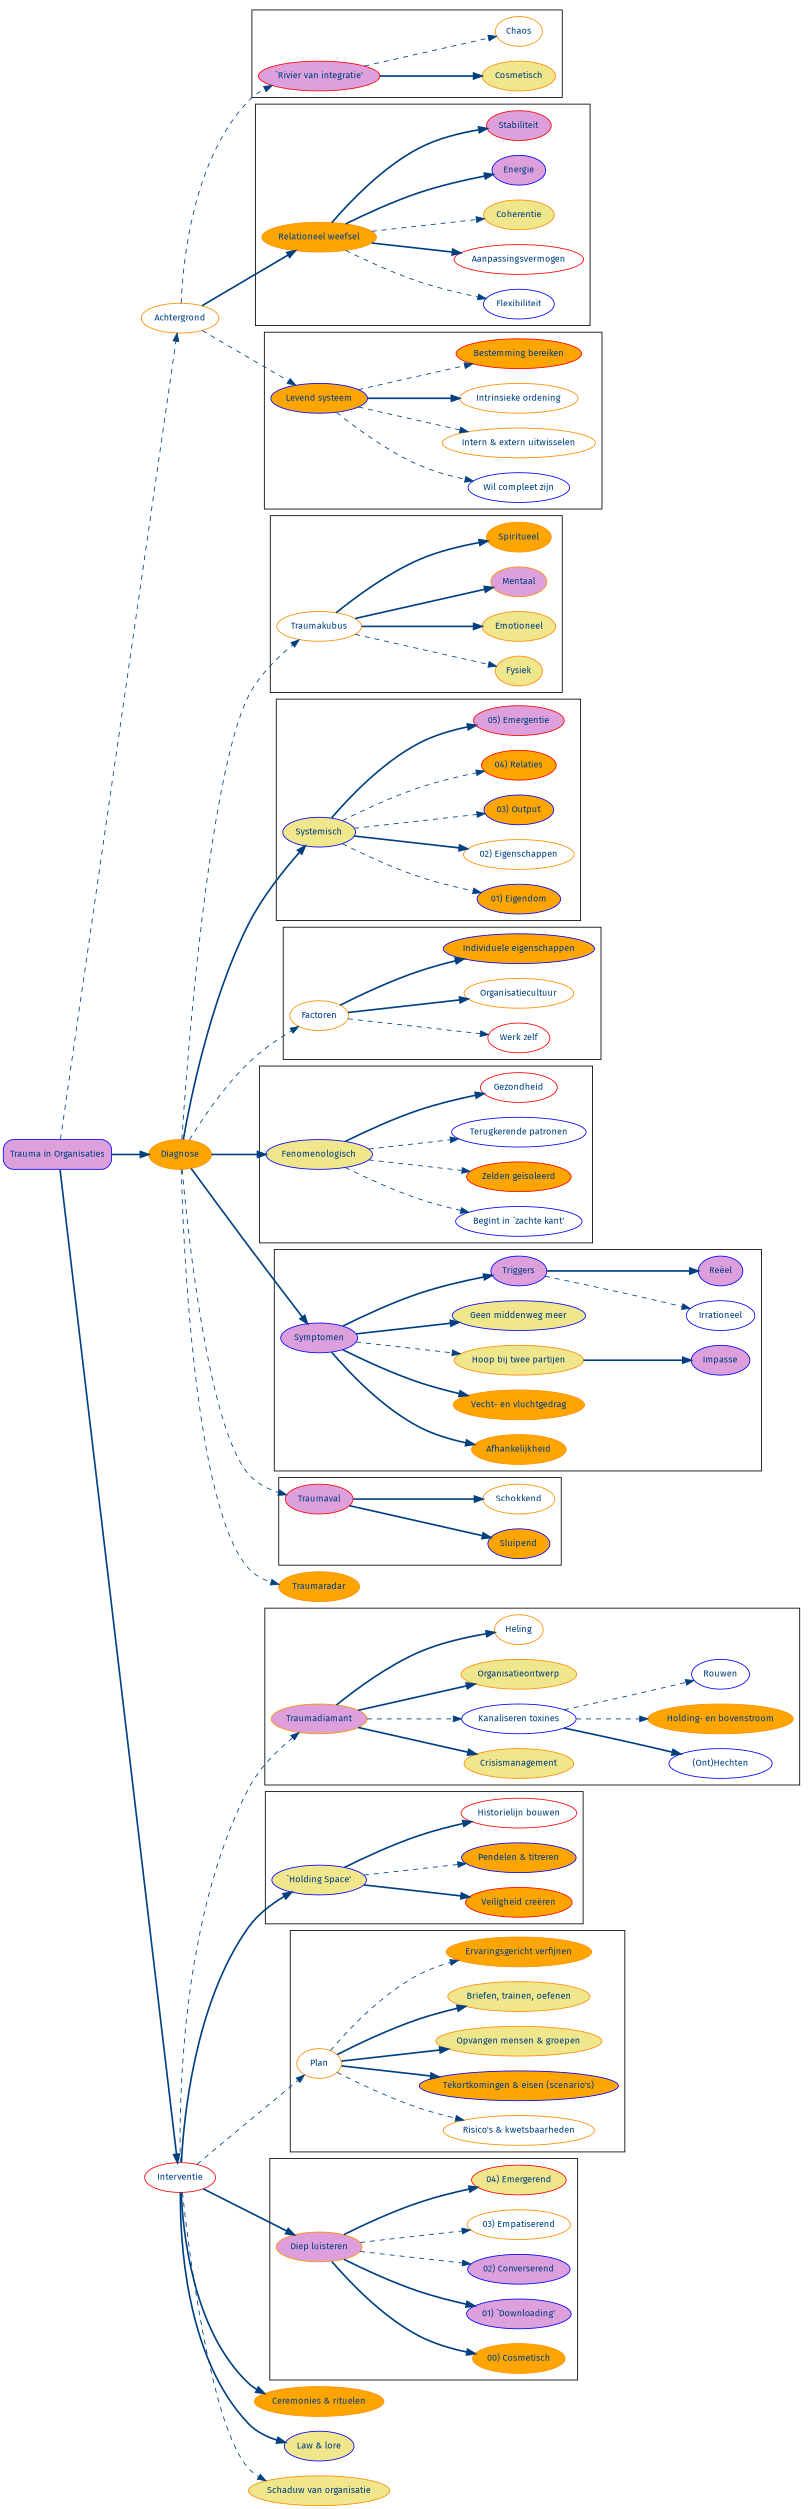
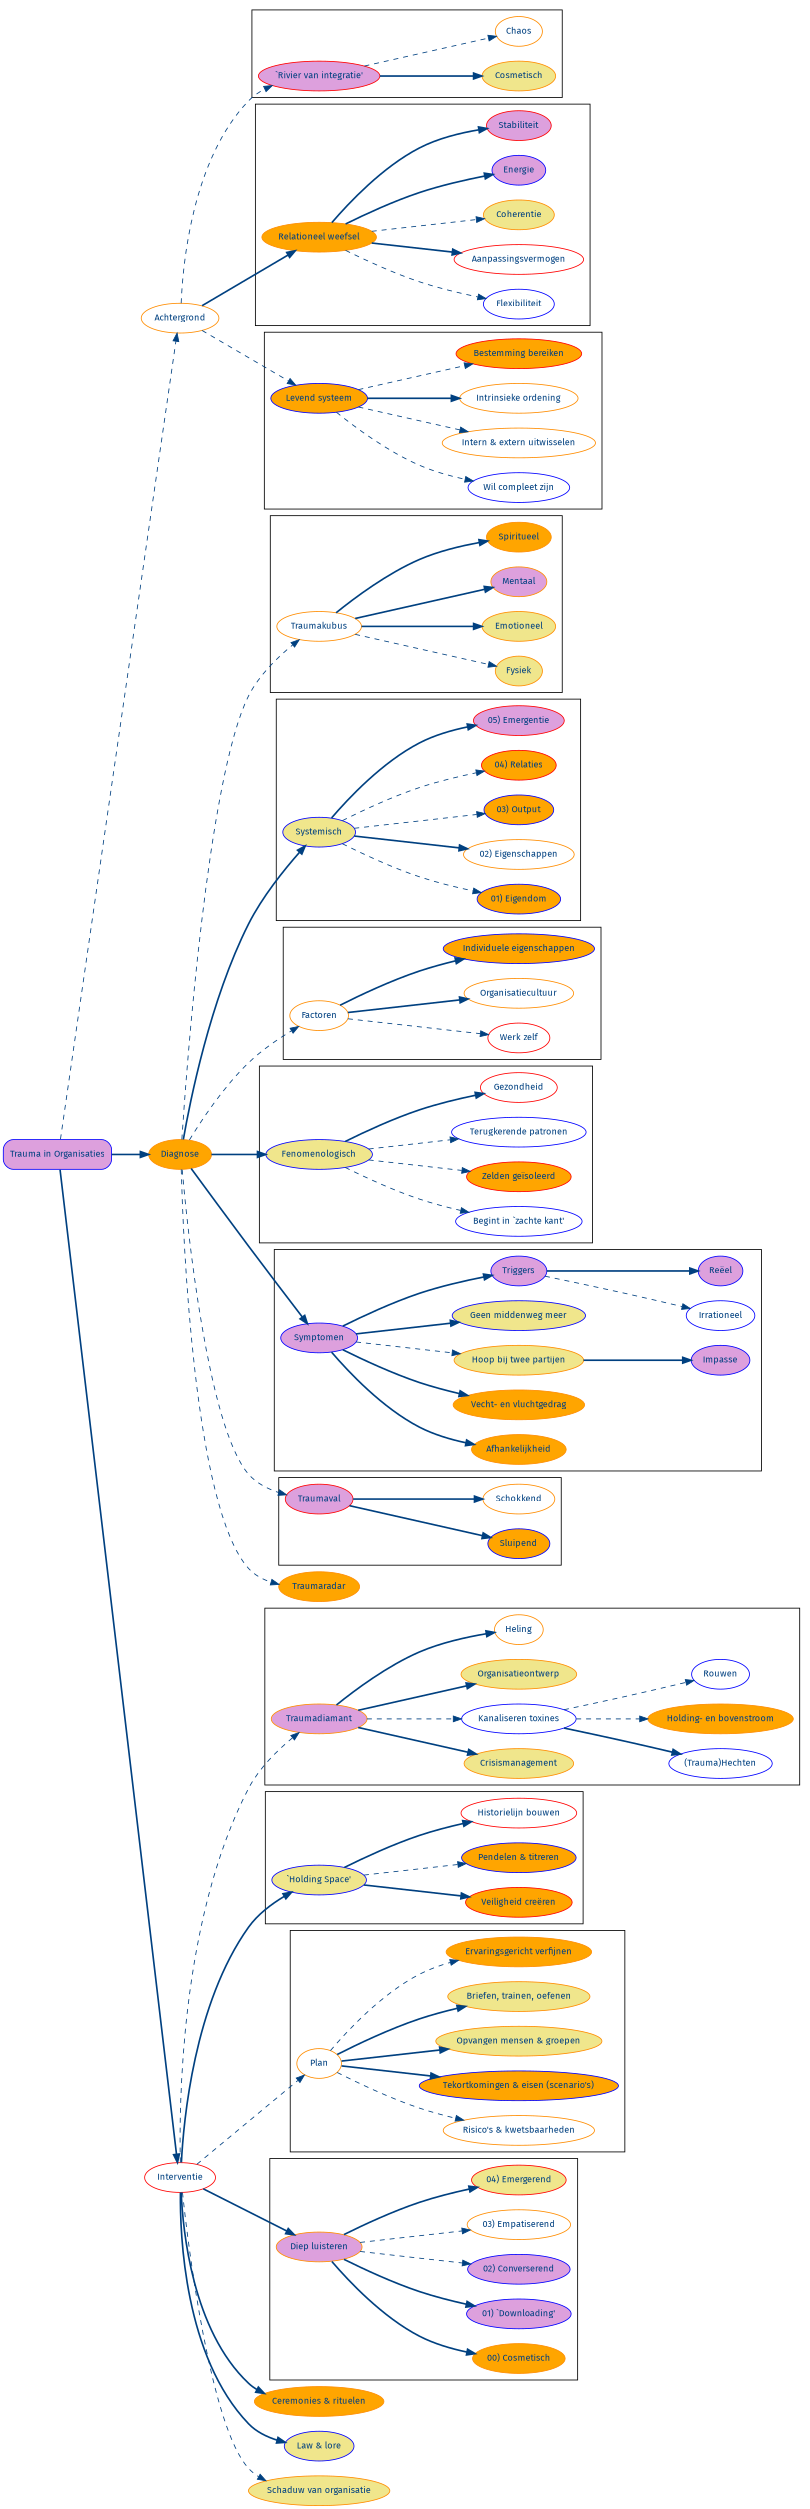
(721, 1764) -> (721, 1764)
